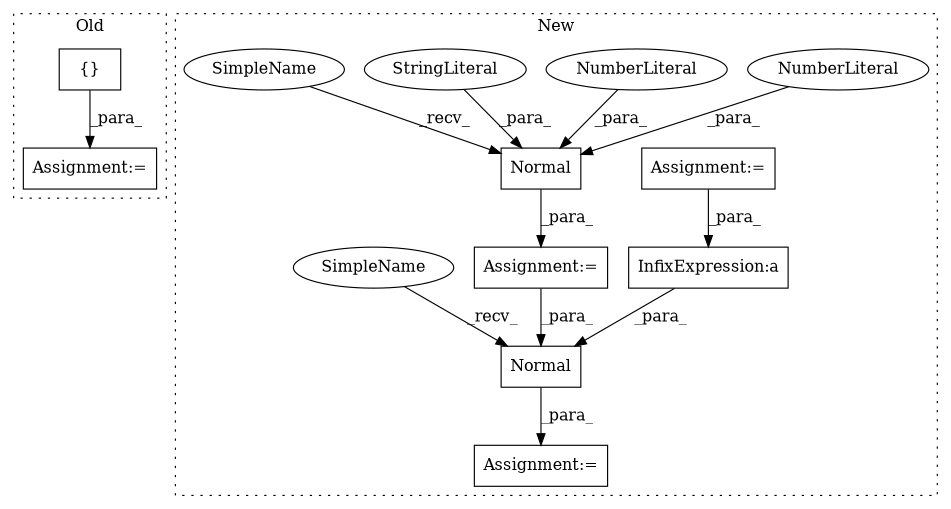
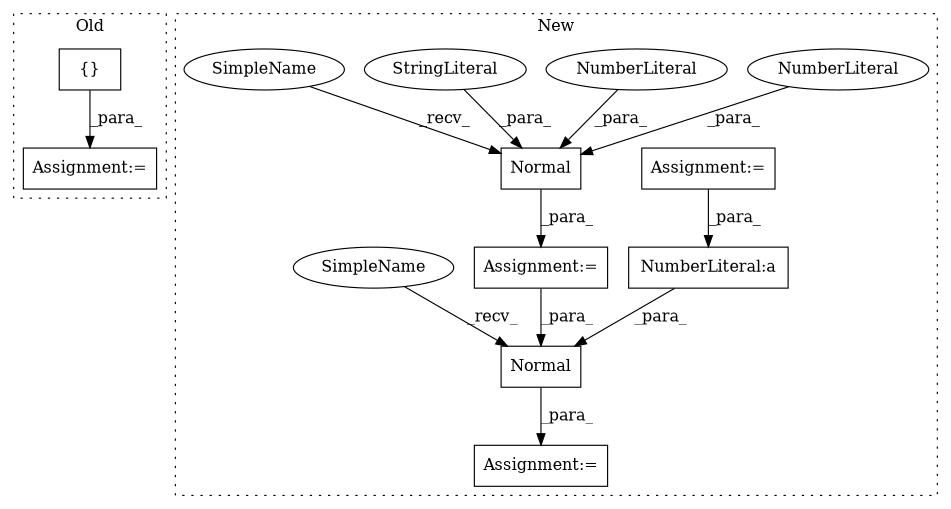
(708, 268) -> (708, 268)
